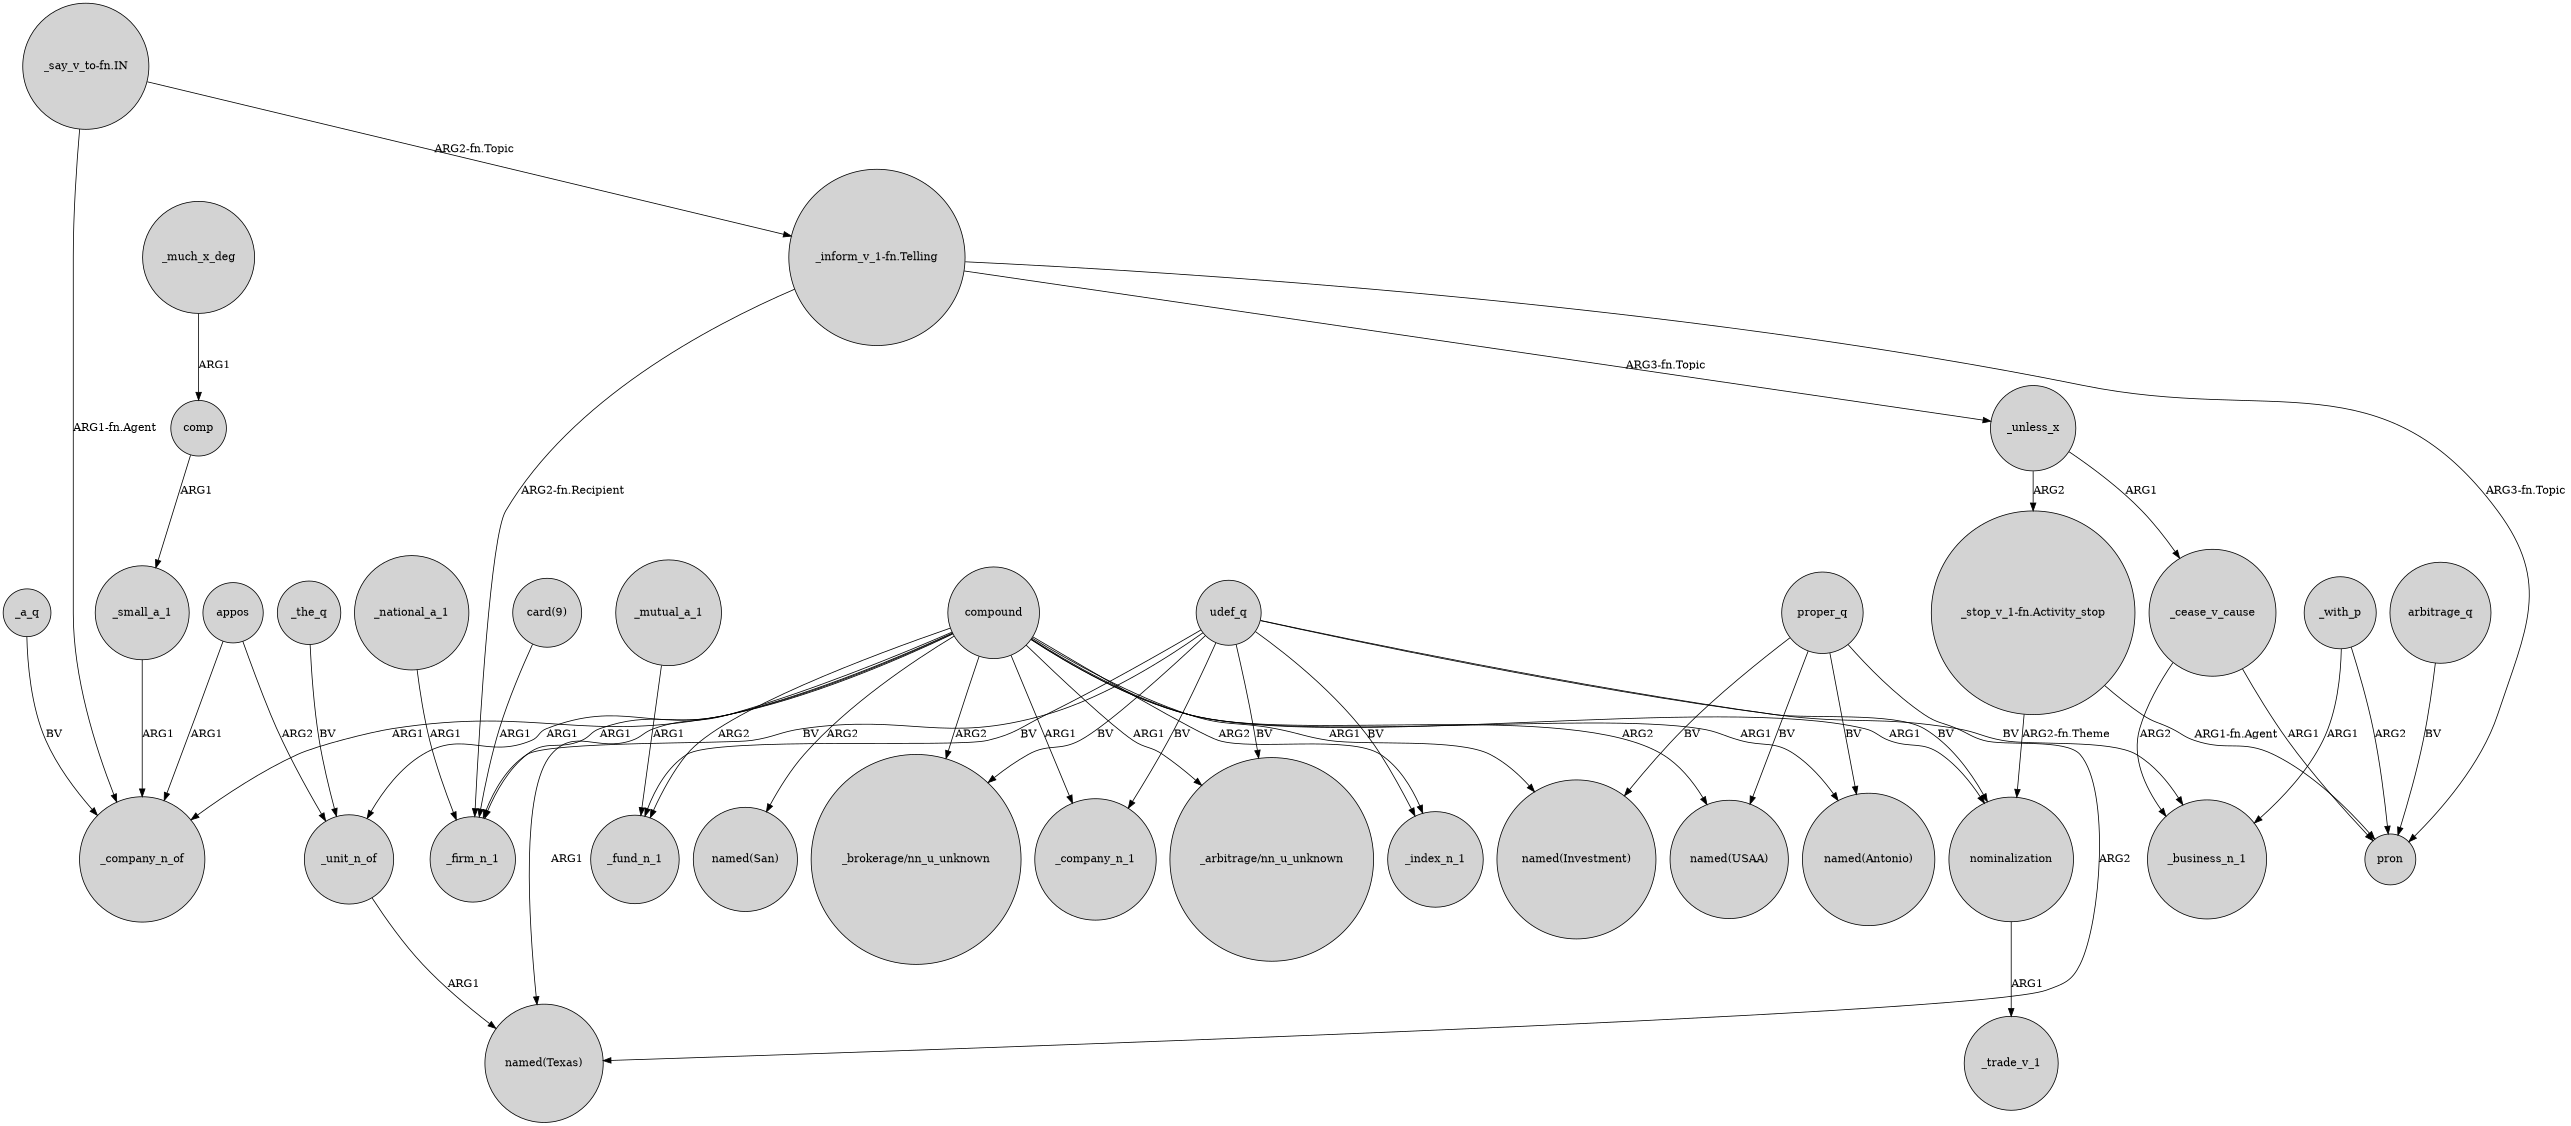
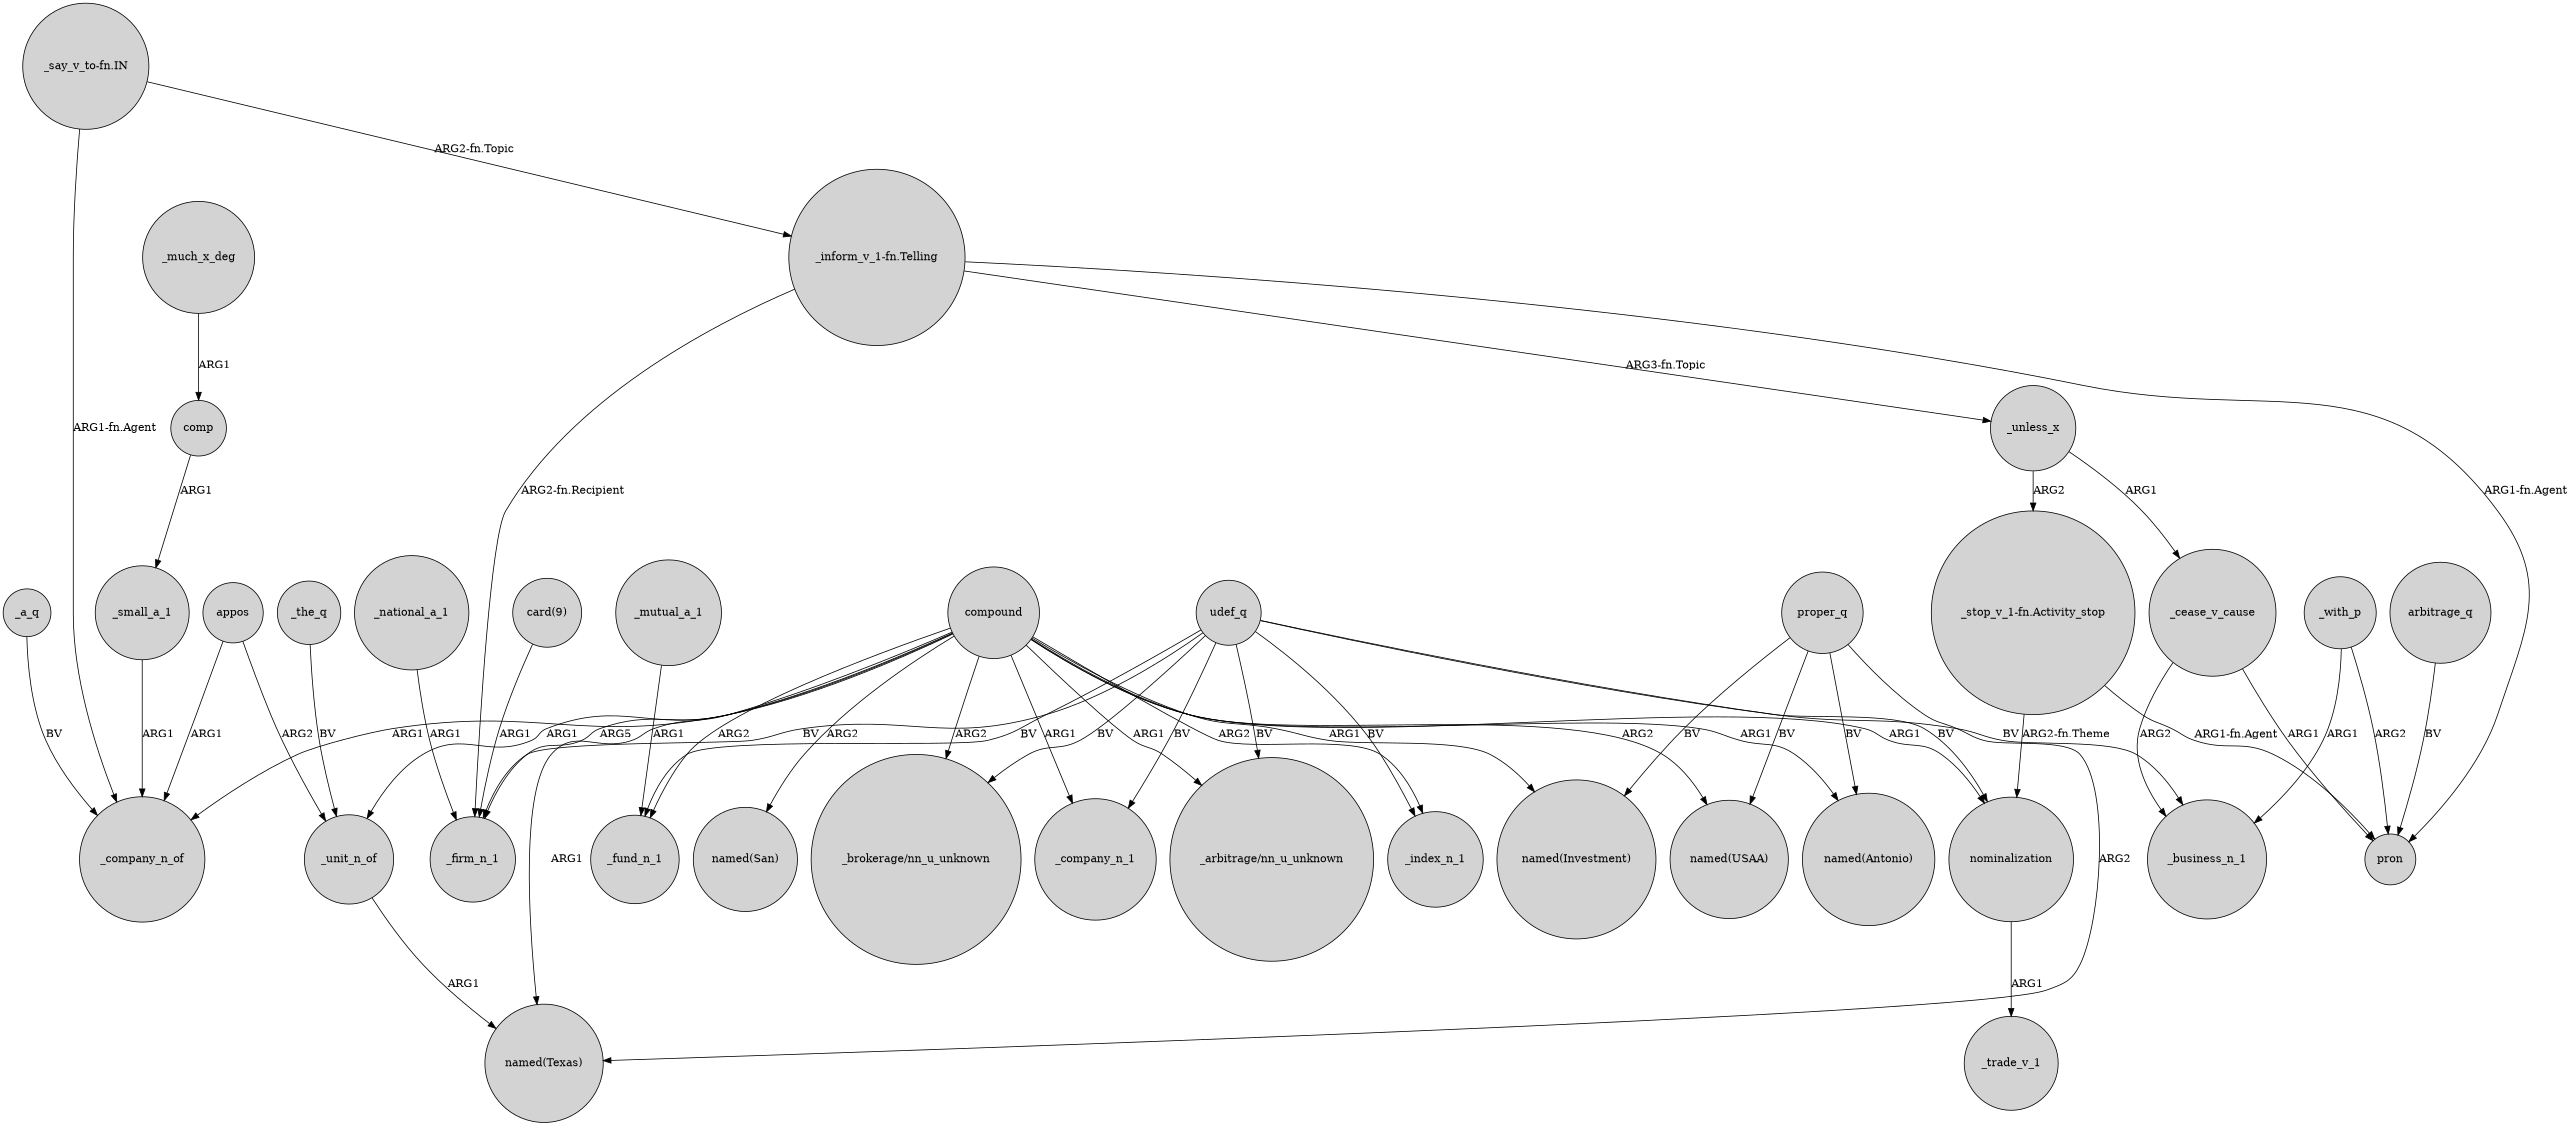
(2526, 491) -> (2526, 491)
(616, 735) -> (616, 735)
